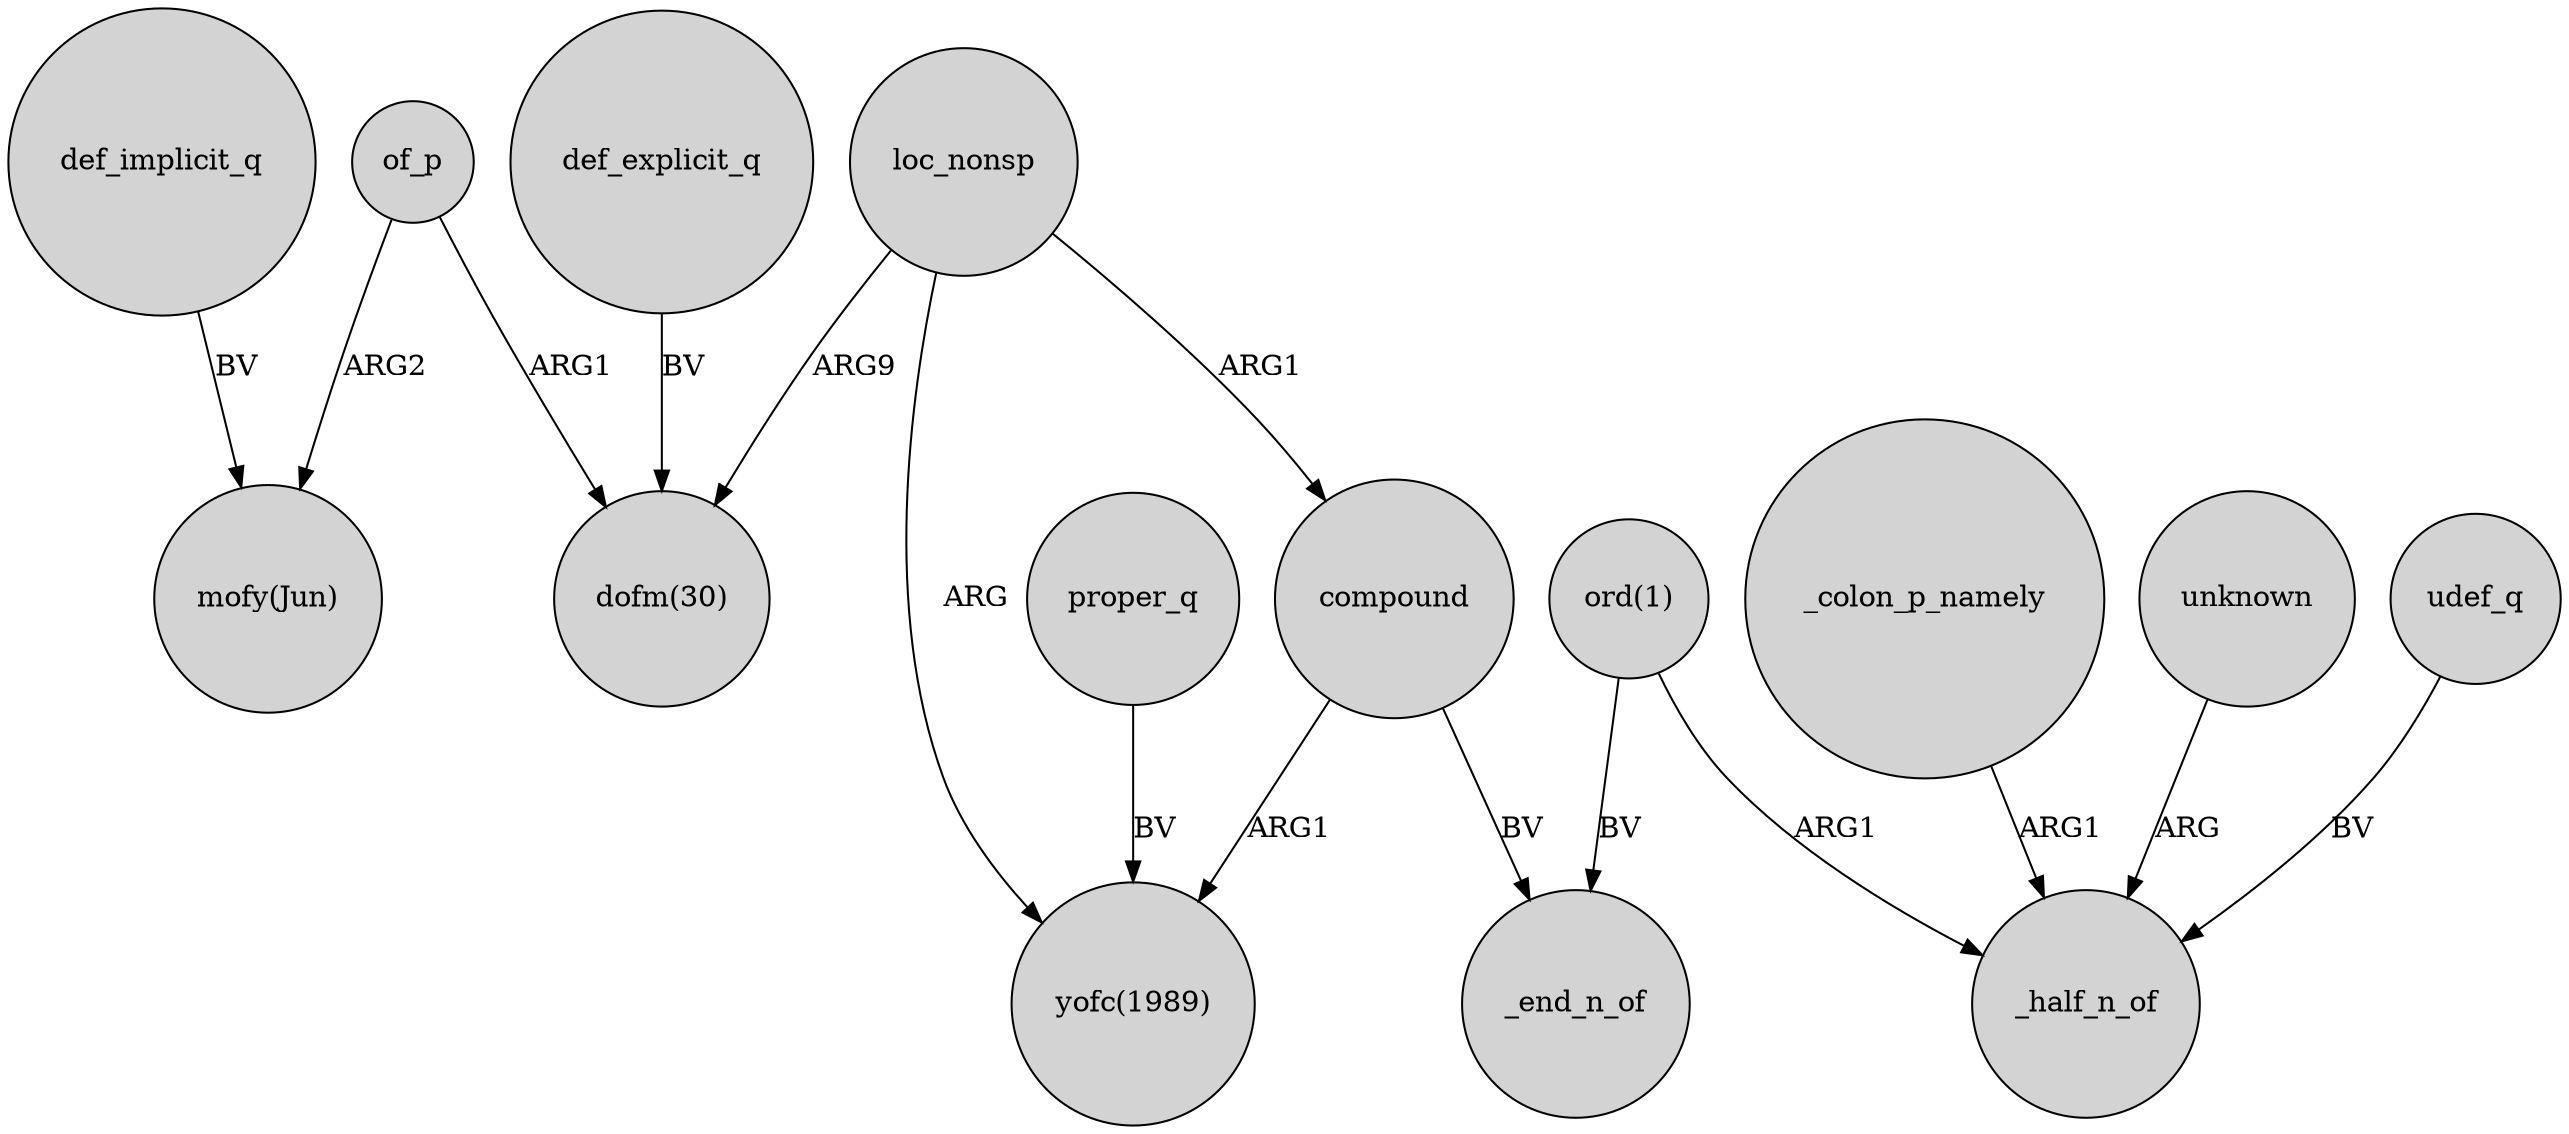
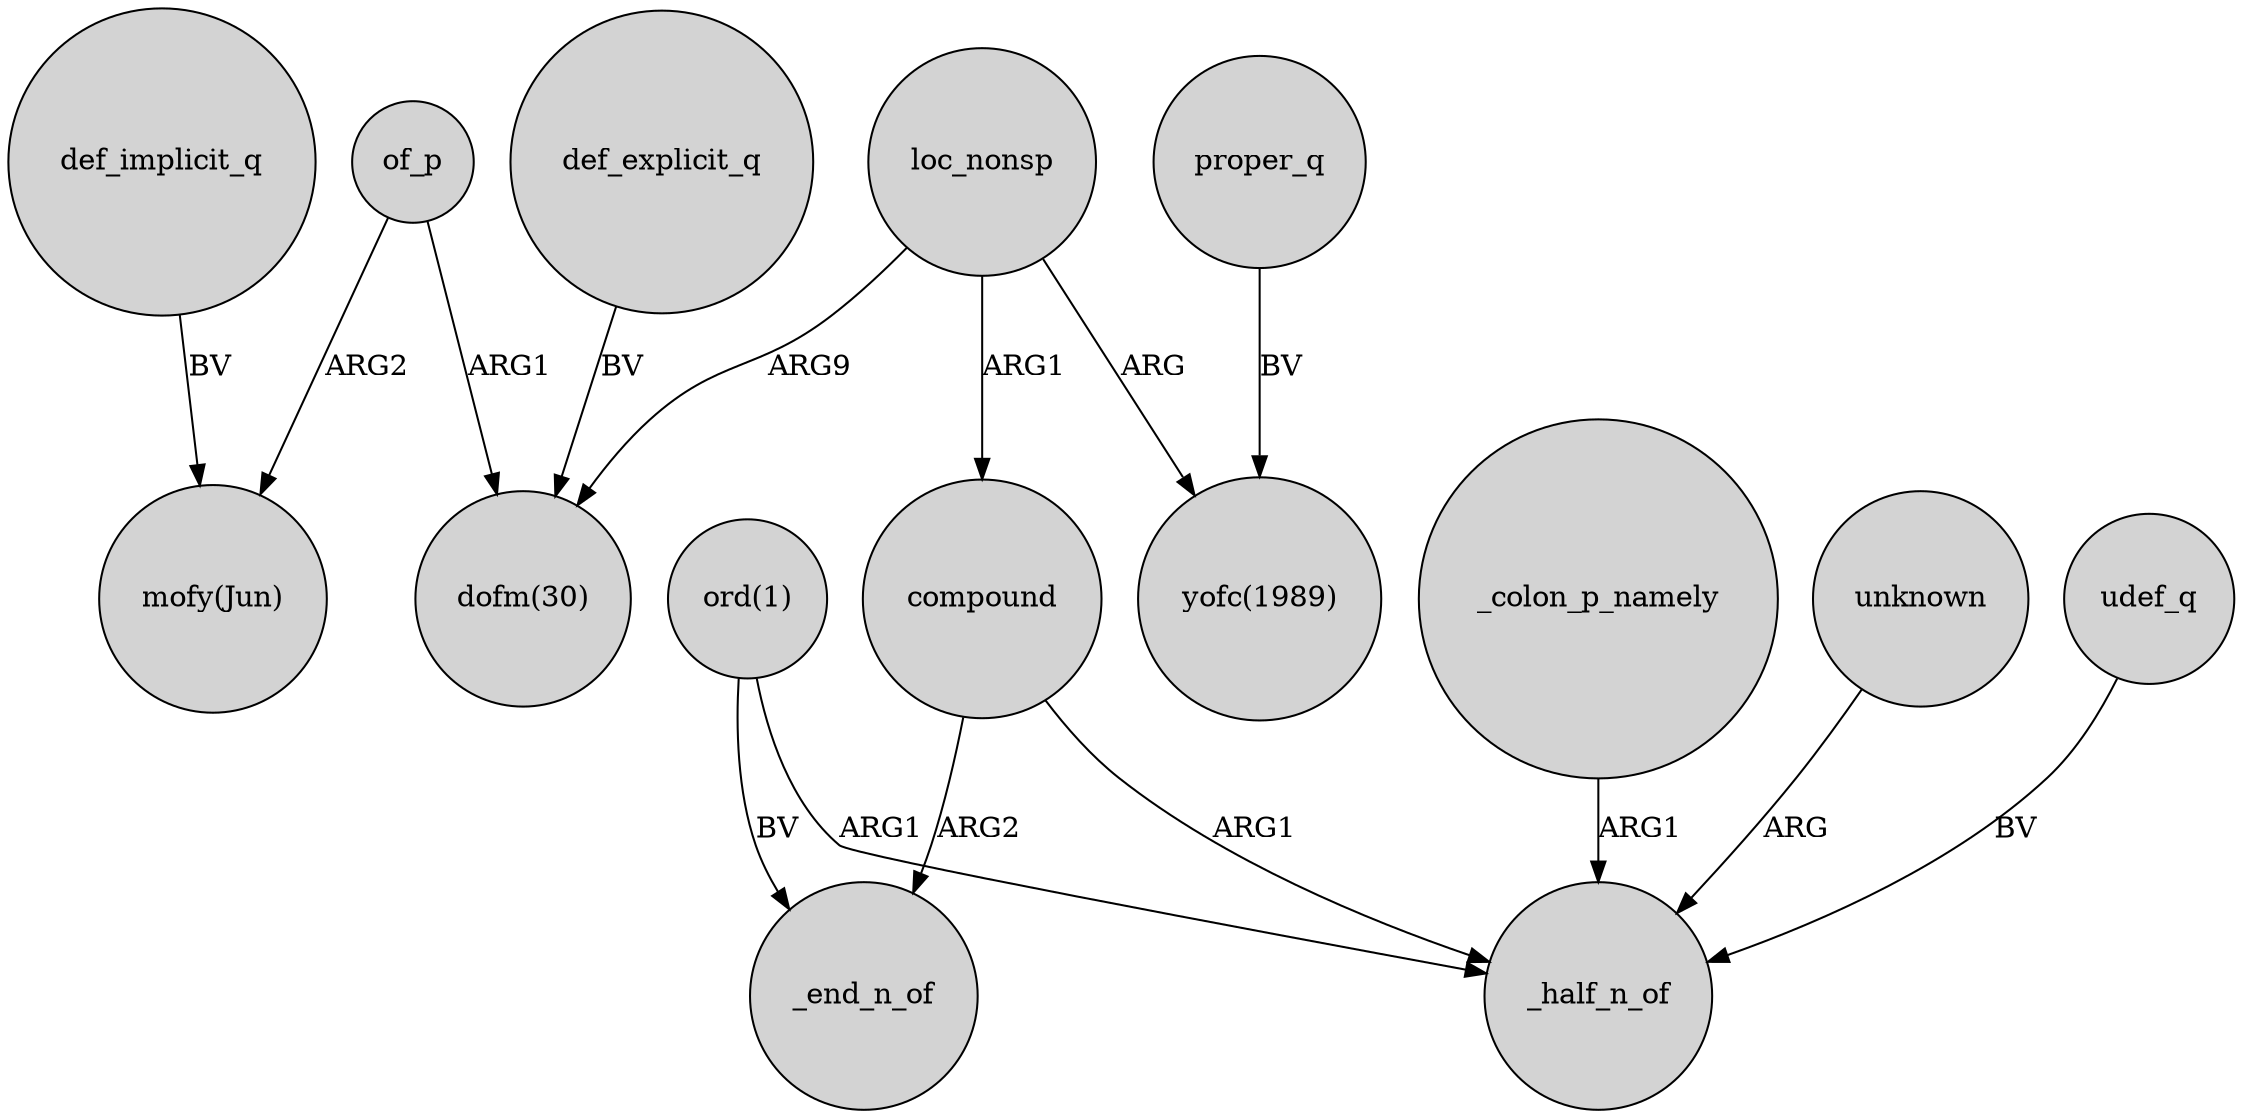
(1270, 791) -> (1239, 856)
(1522, 830) -> (979, 830)
